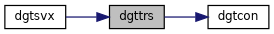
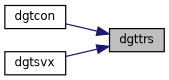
(180, 17) -> (81, 28)
